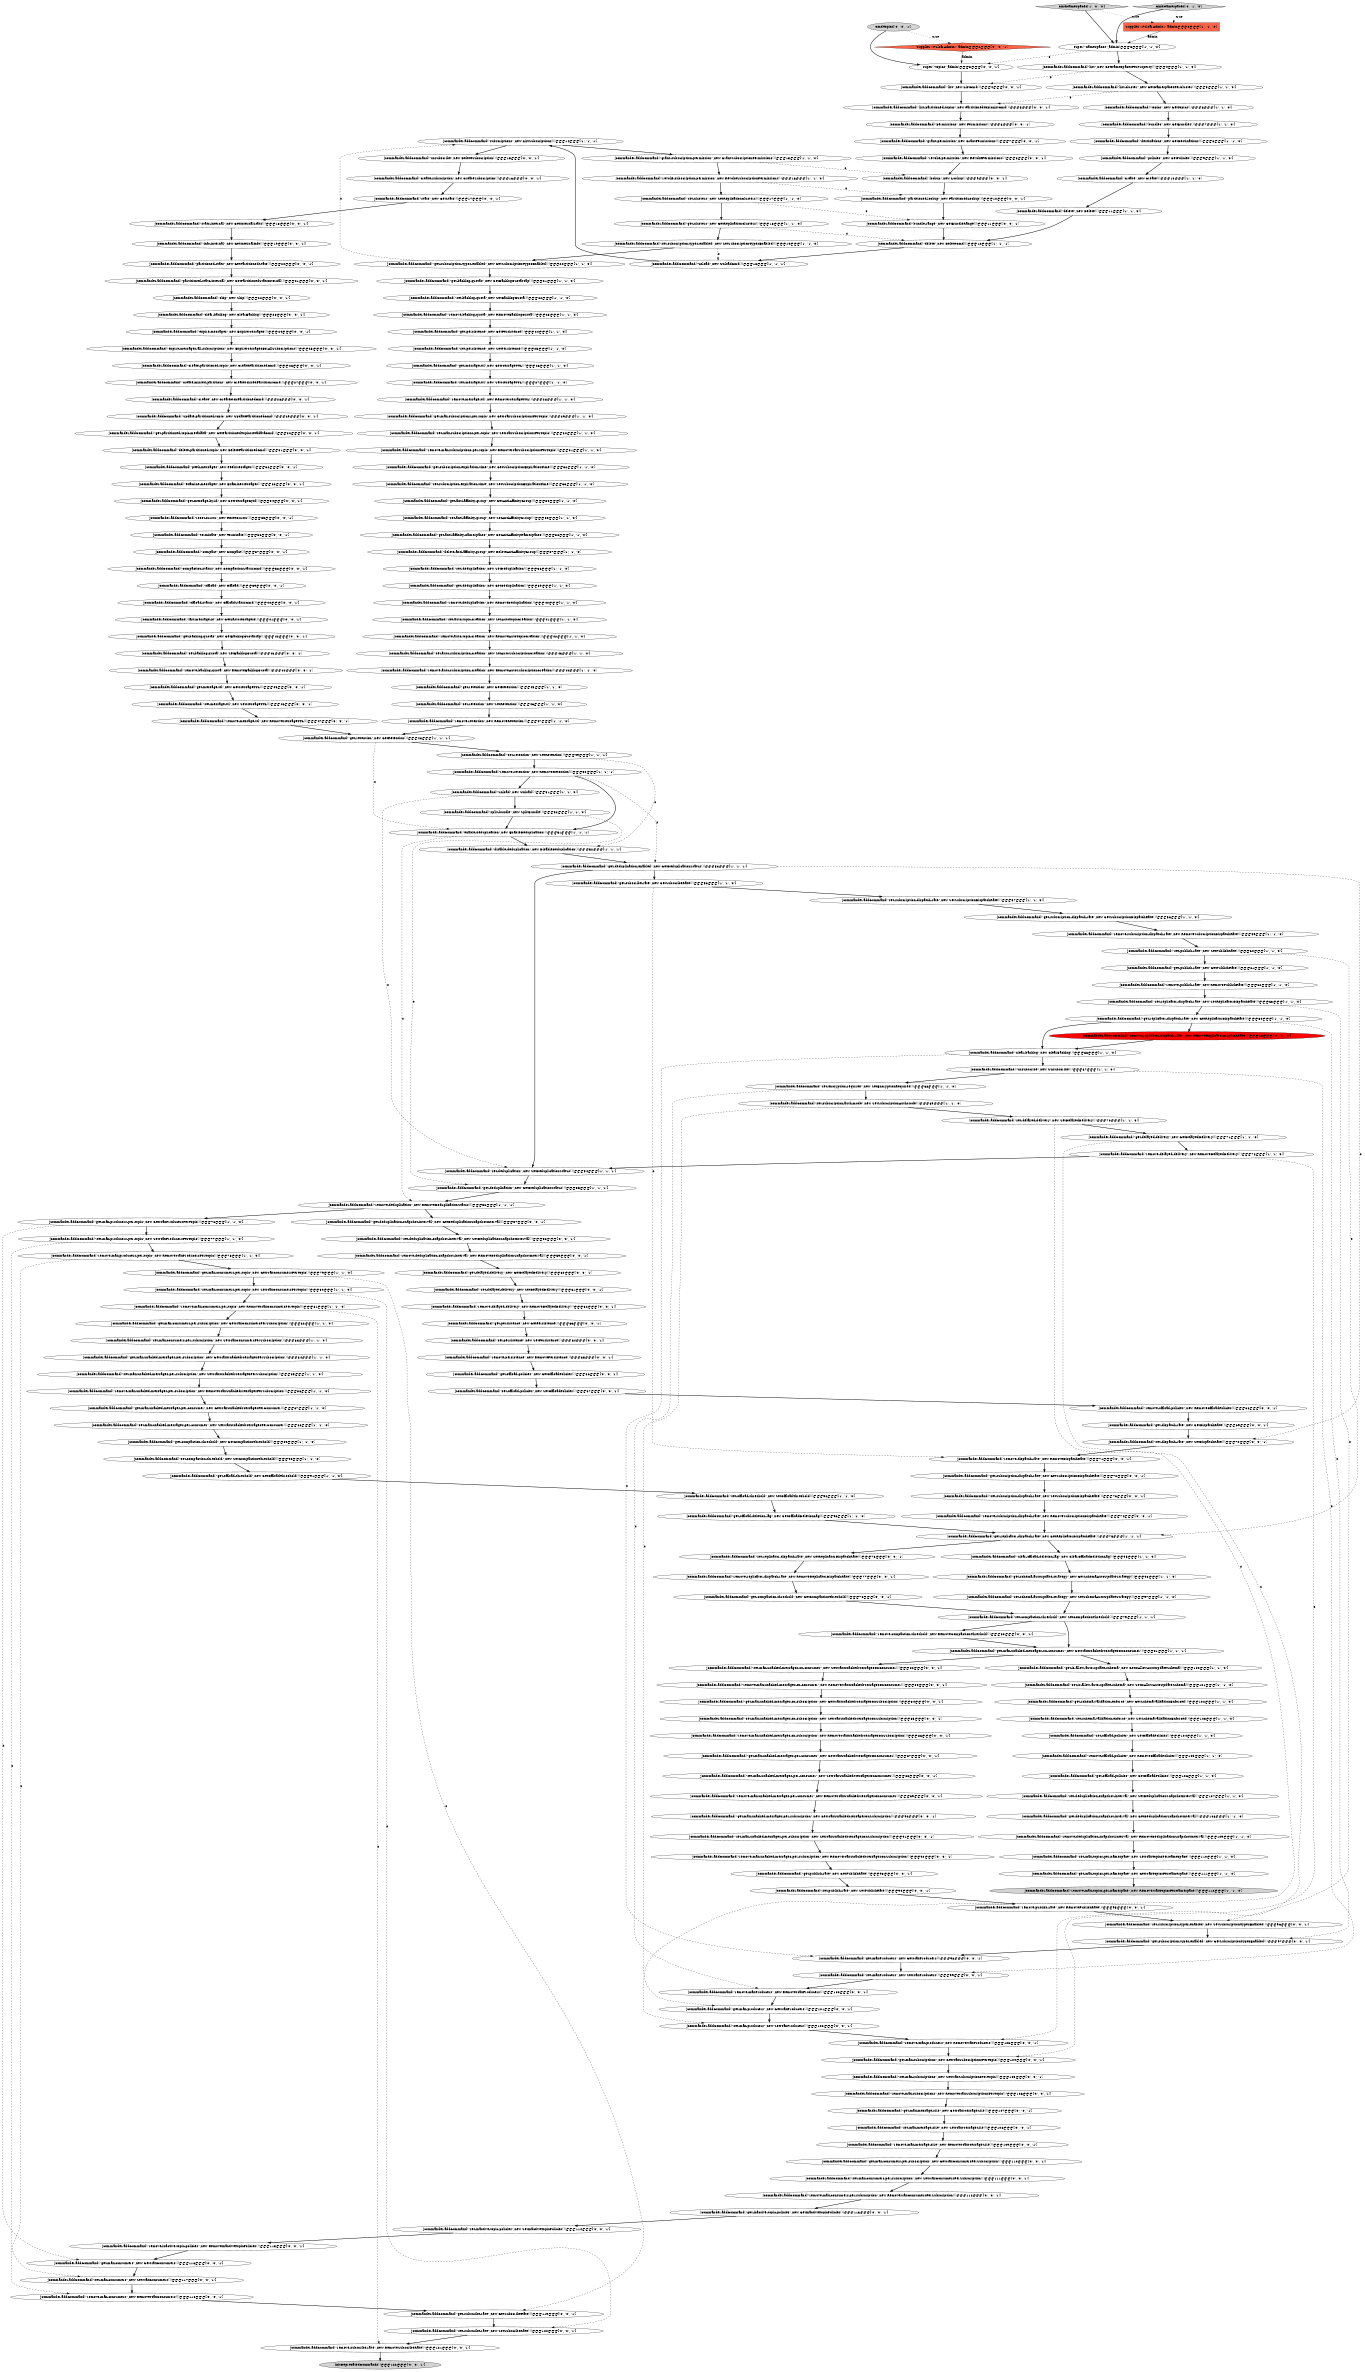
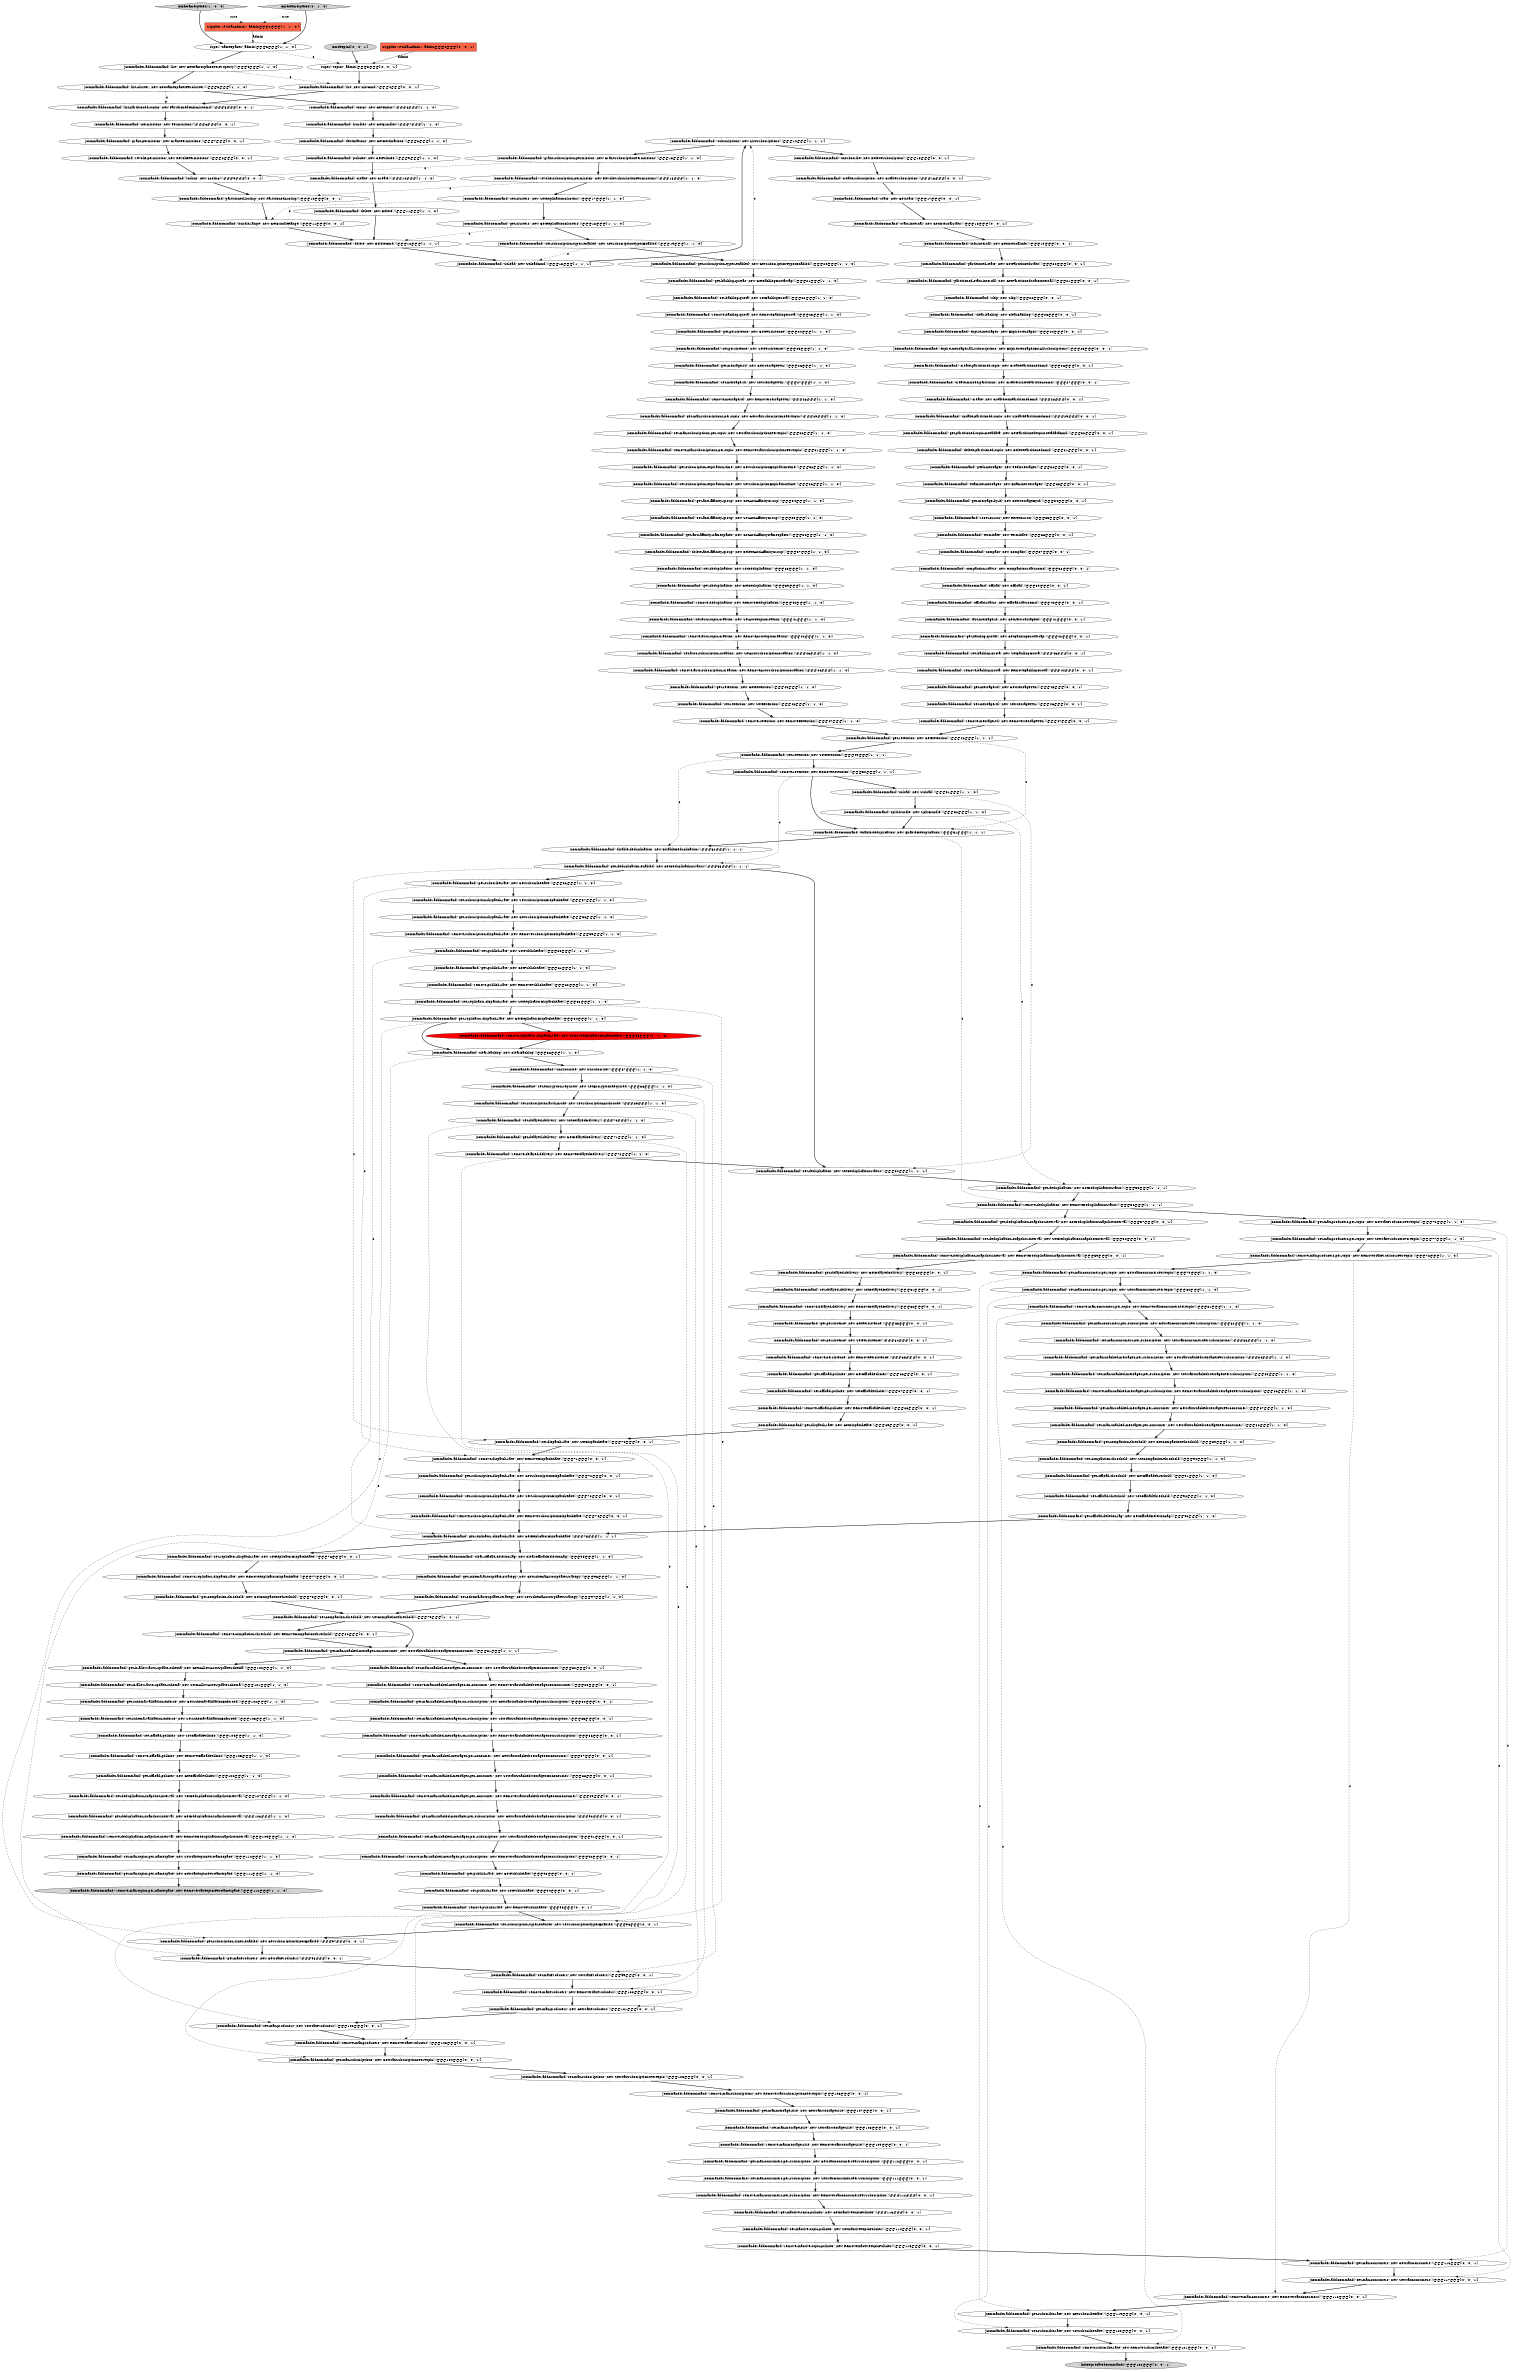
(927, 37) -> none
(963, 47) -> (428, 47)
